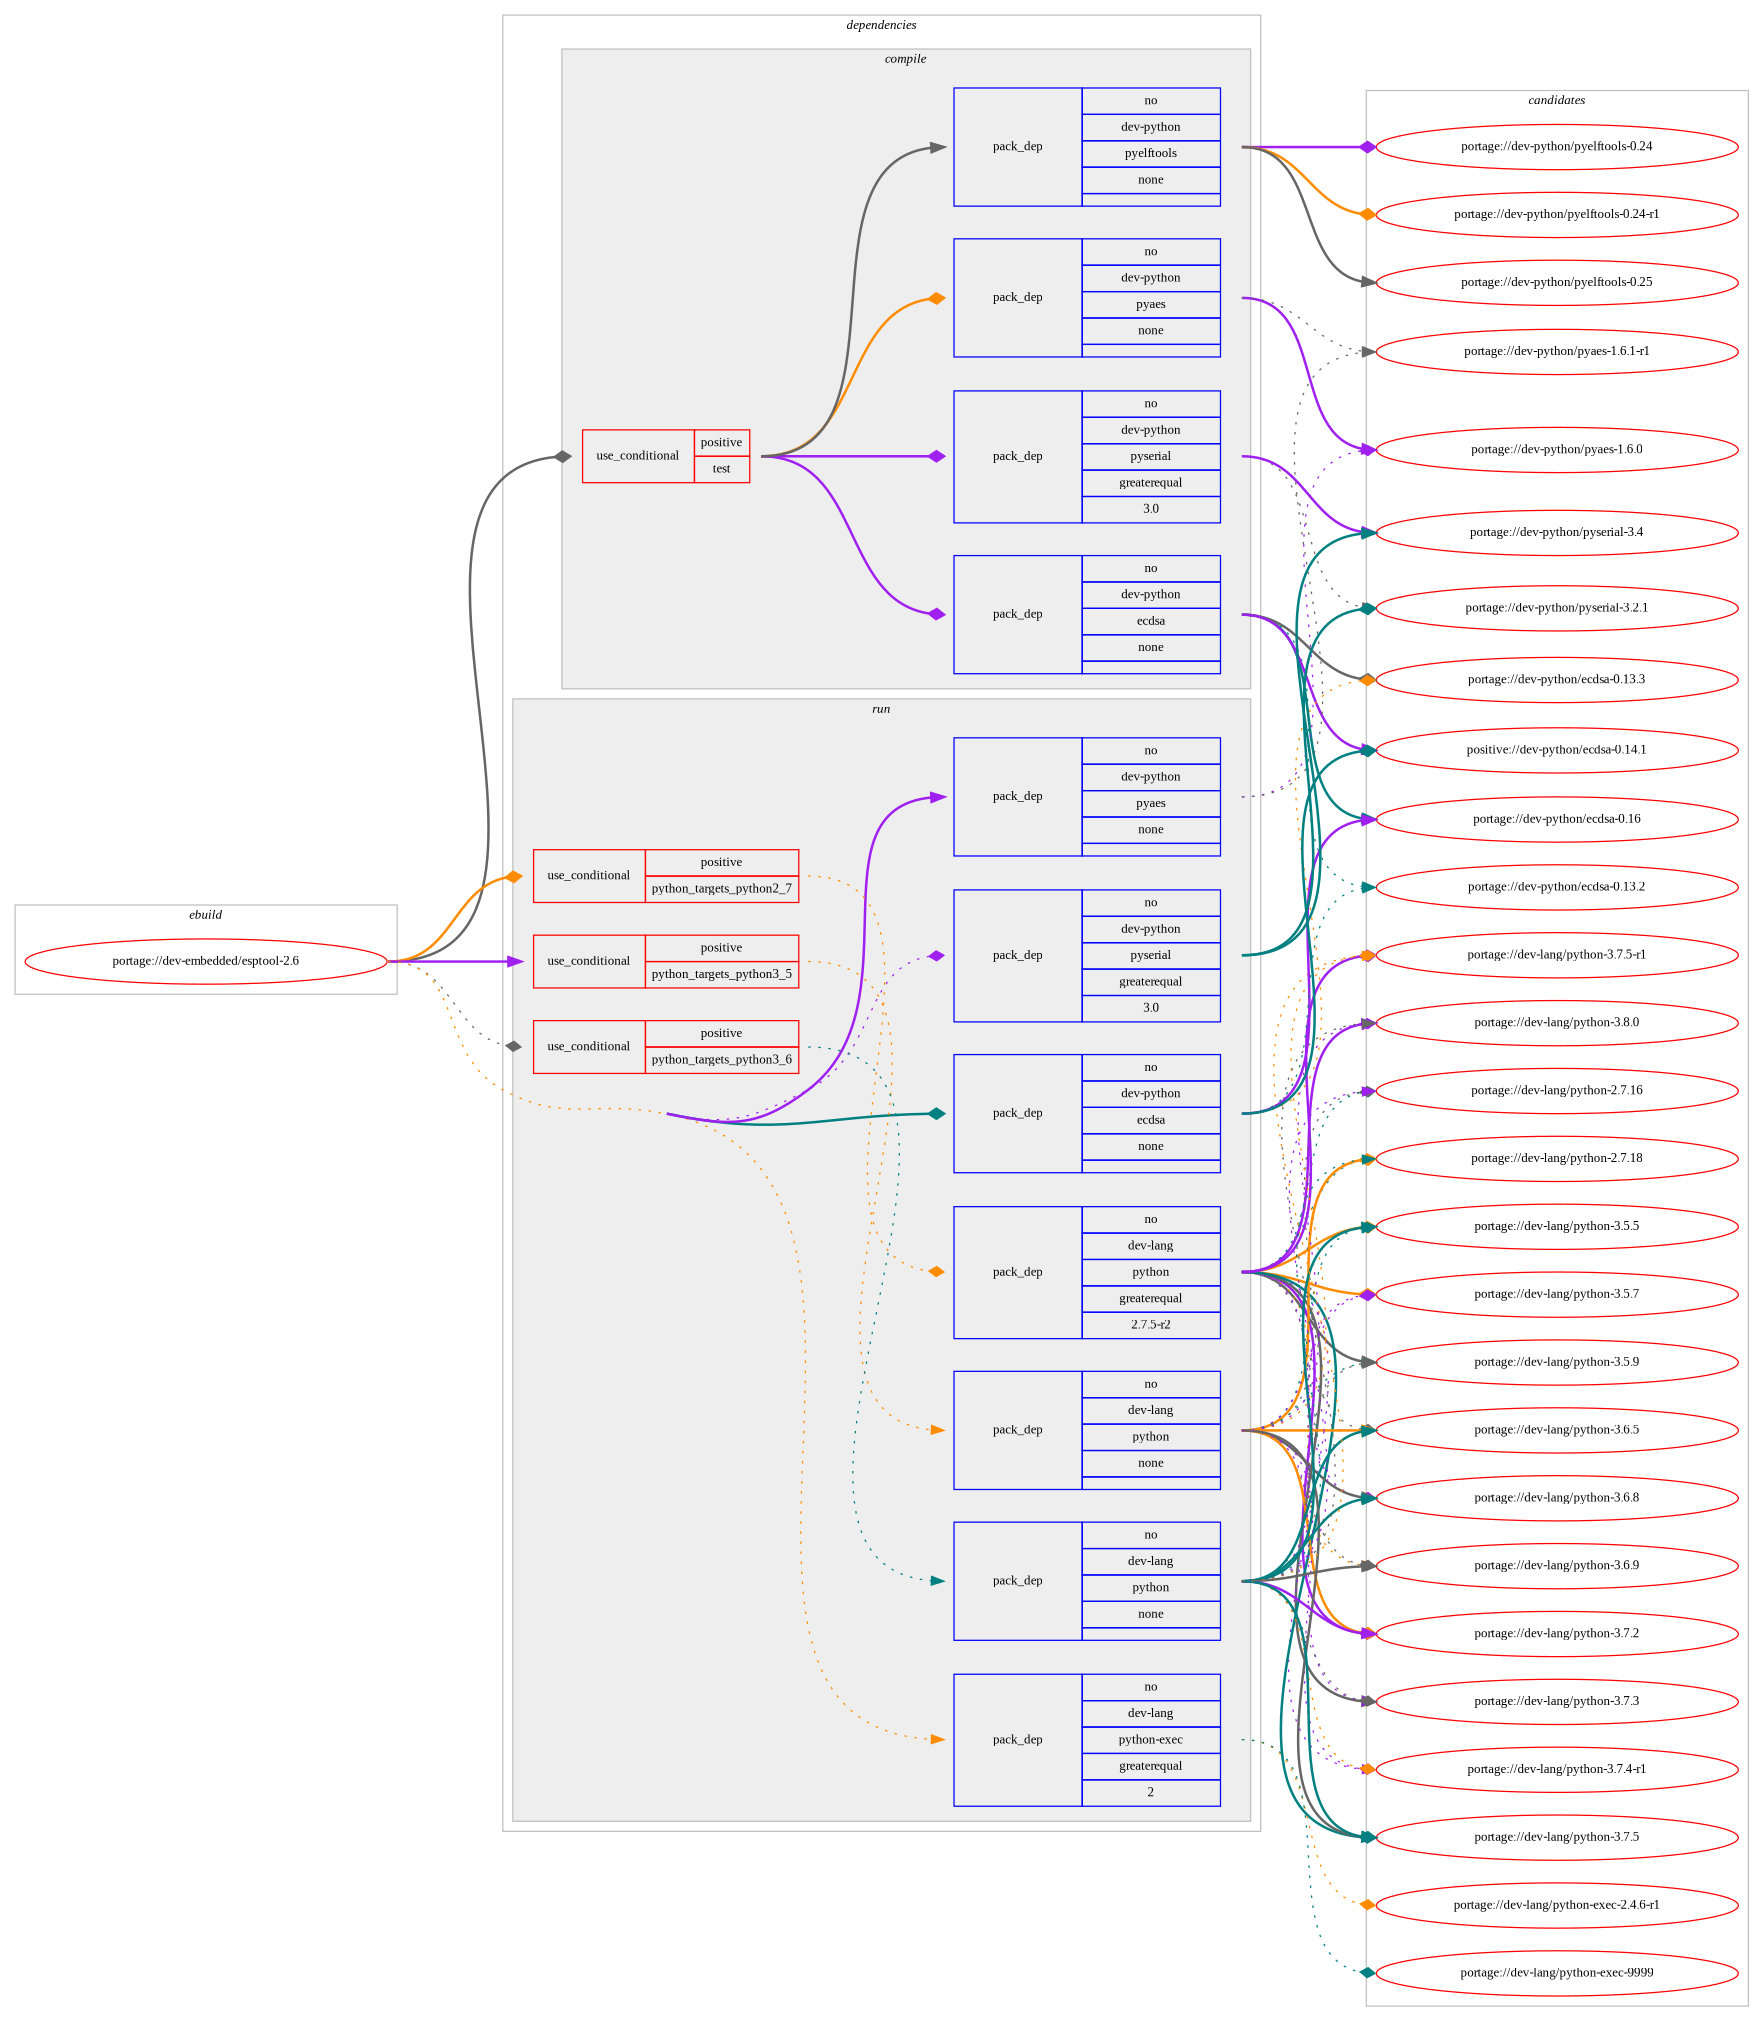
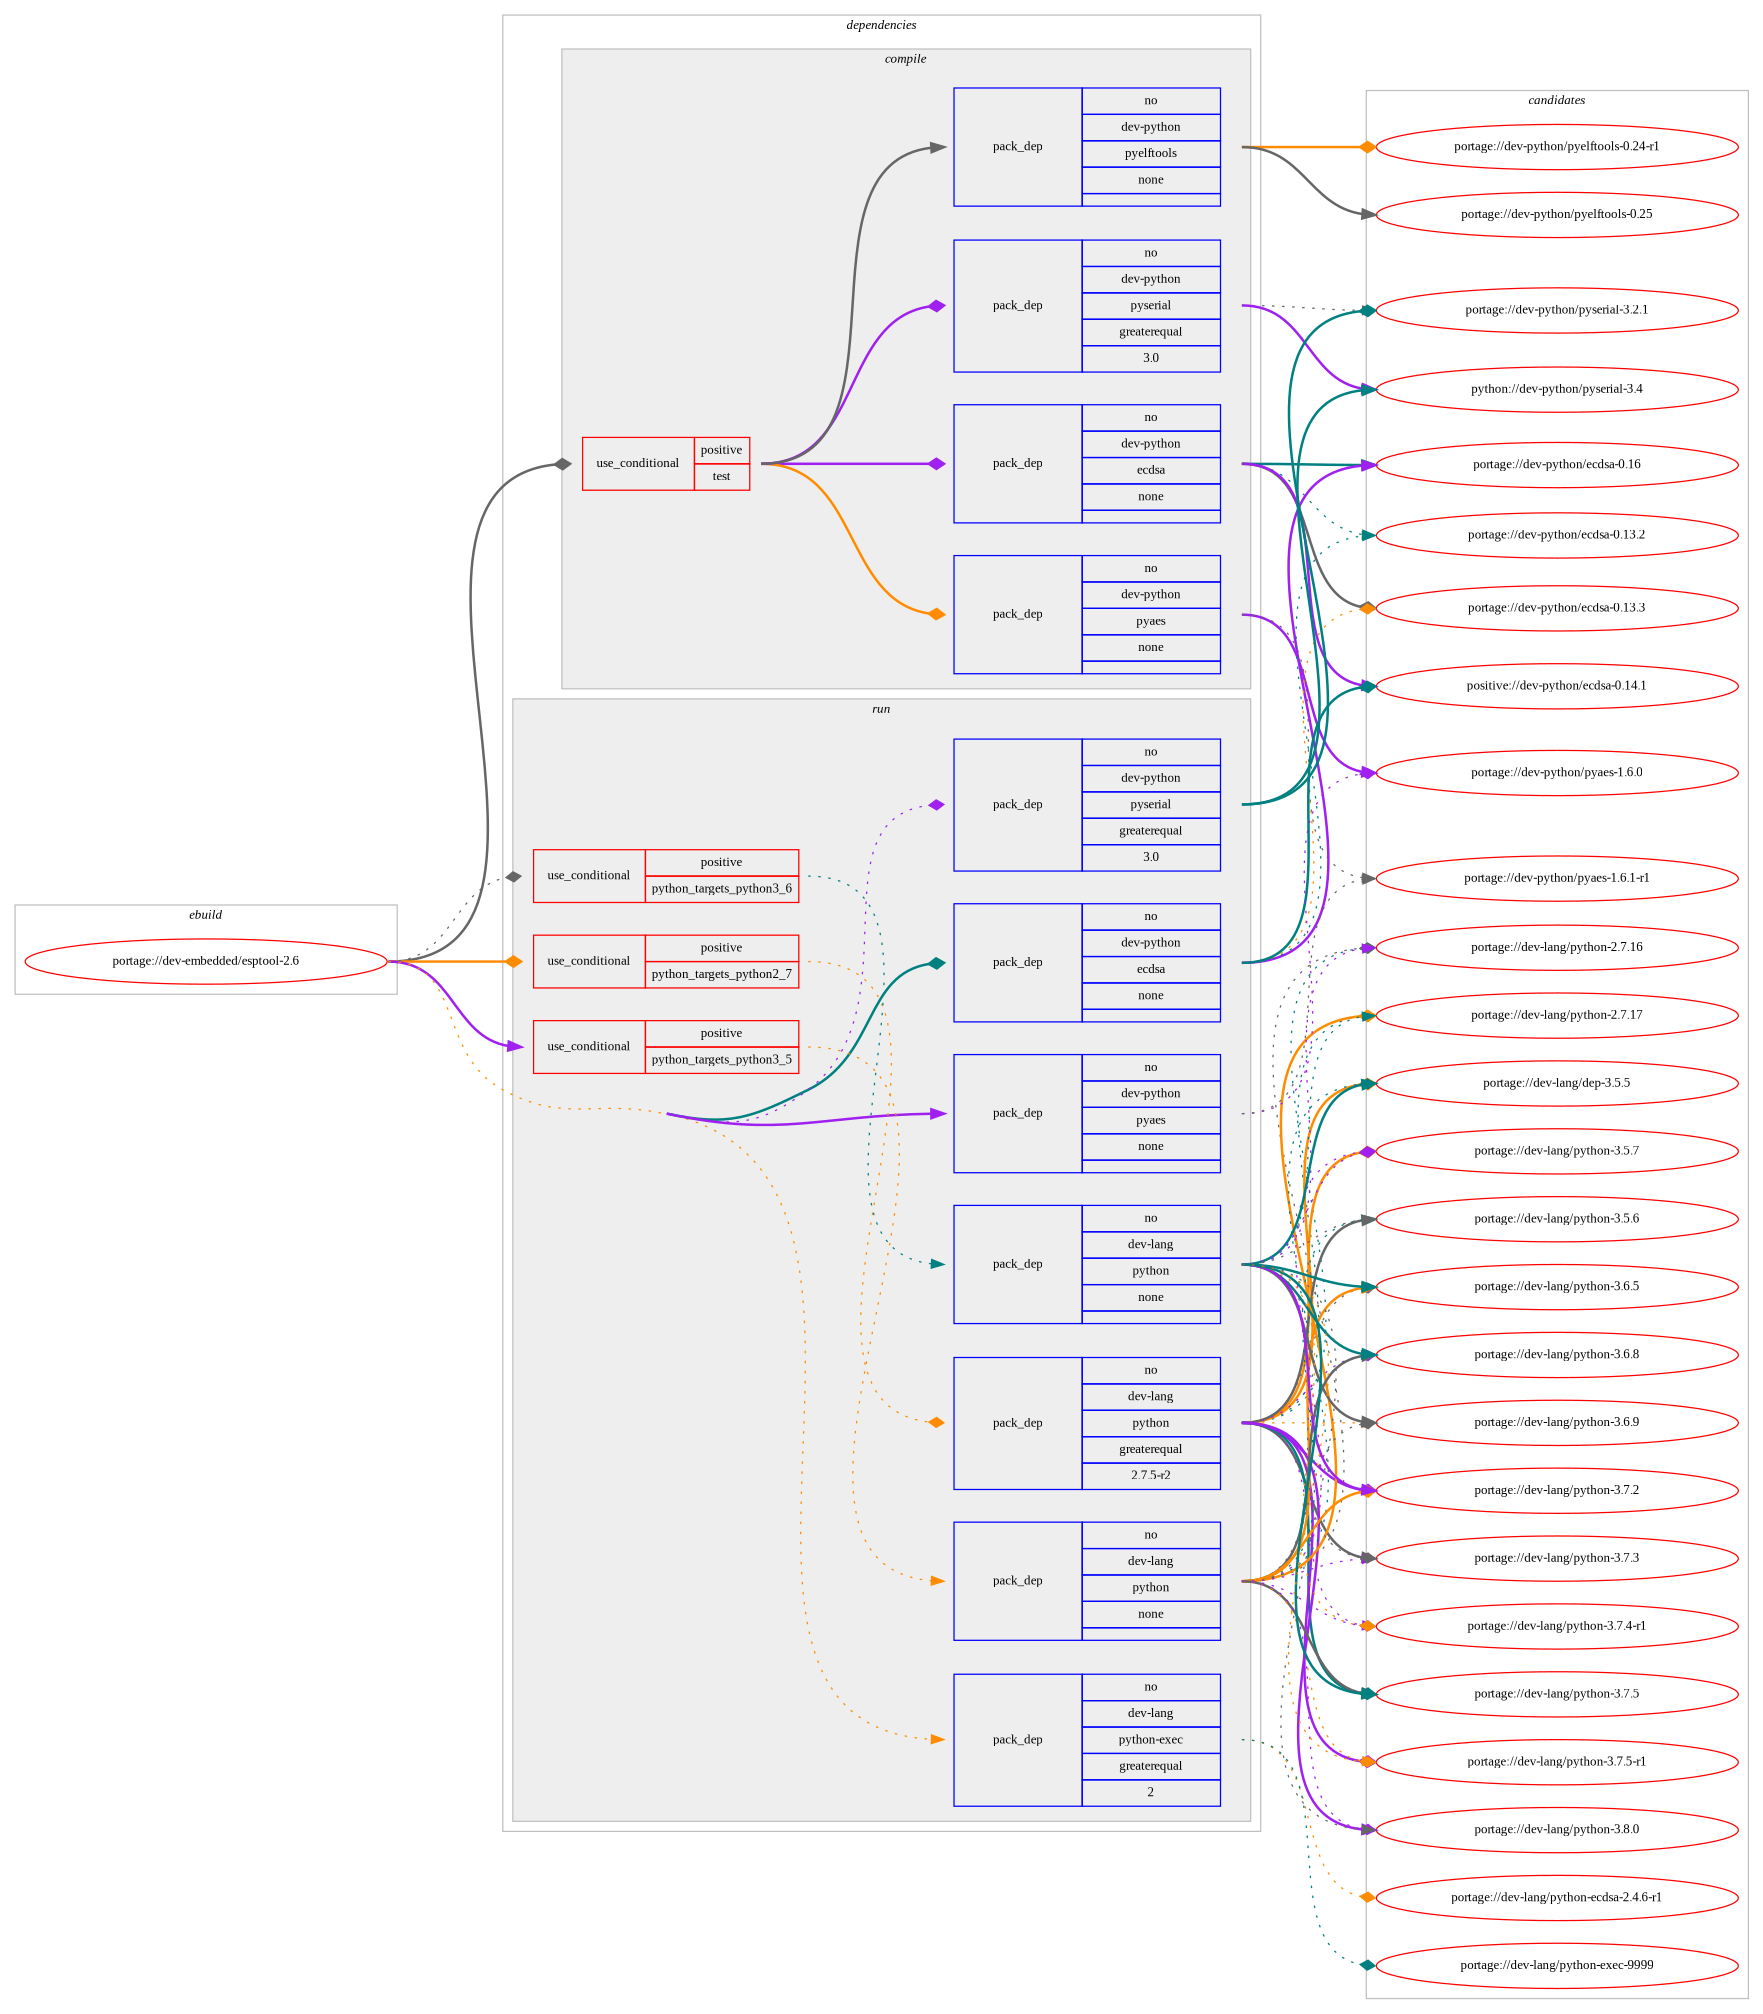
(1557, 147) -> none
(1557, 533) -> (1557, 390)
(1557, 1159) -> (1557, 1016)
(1557, 1227) -> (1557, 1083)
(1557, 1363) -> (1557, 1219)
(1557, 1906) -> (1557, 1898)
